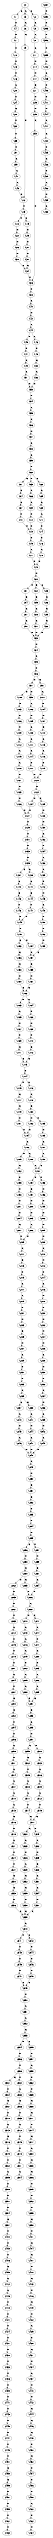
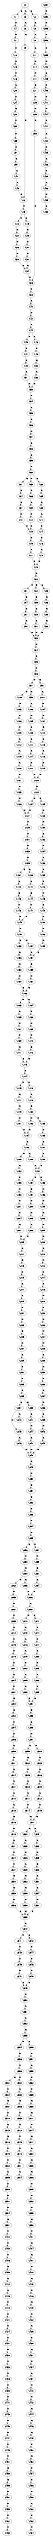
(19, 1425) -> (11, 1419)
